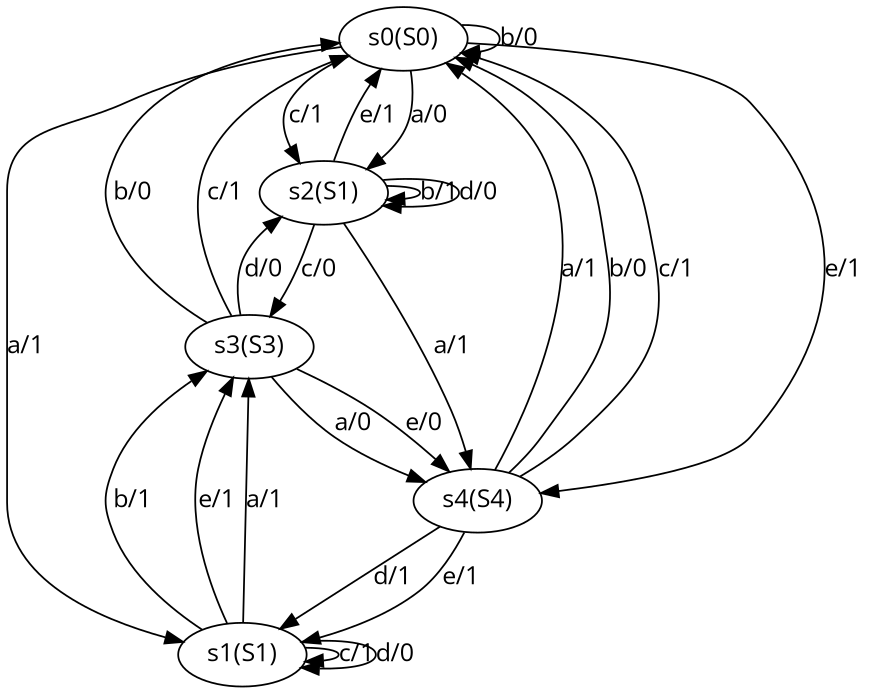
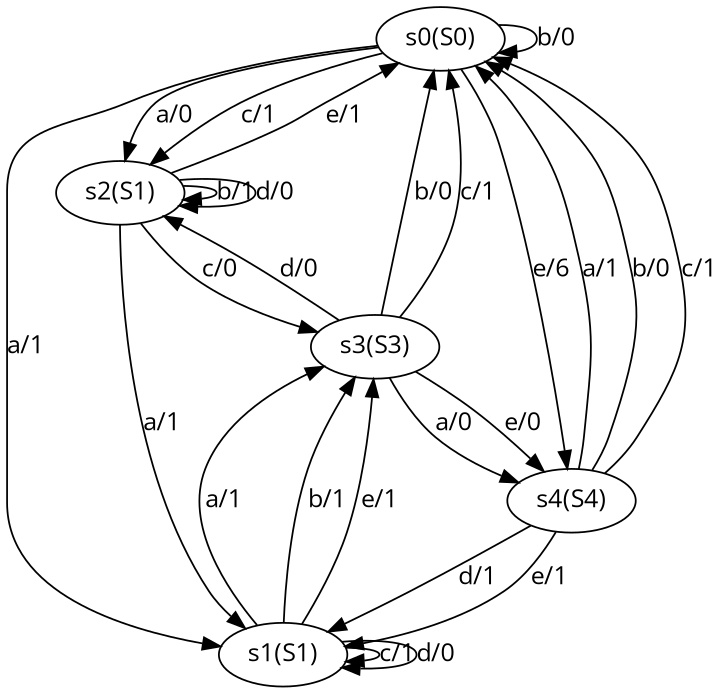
(844, 270) -> (552, 270)
(412, 334) -> (144, 431)
